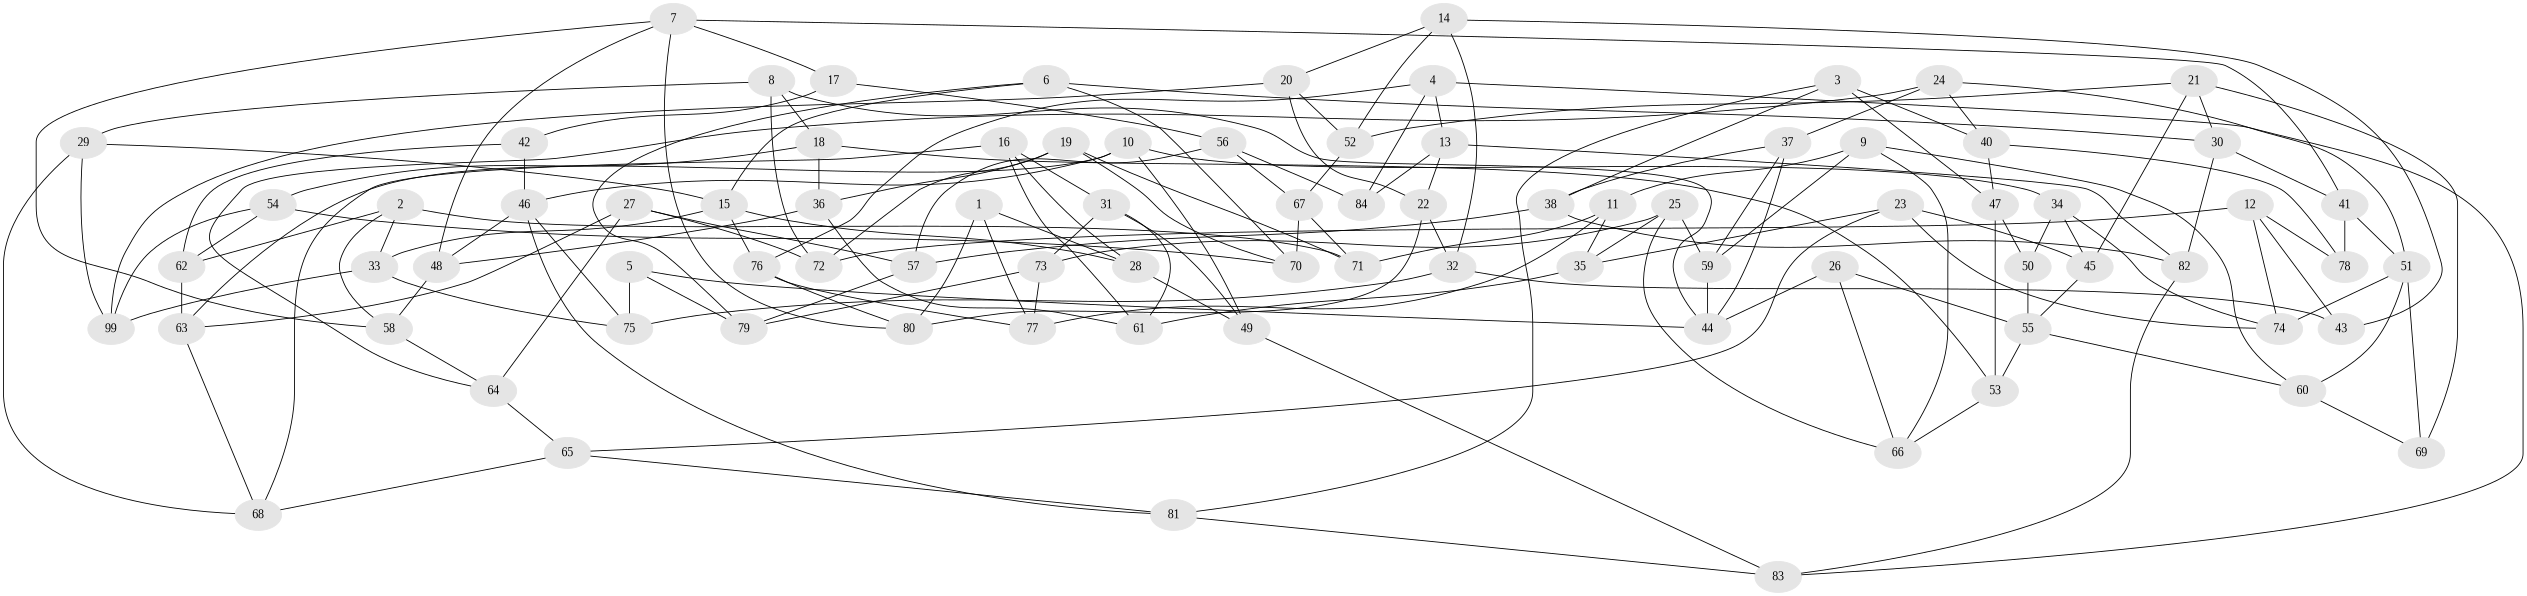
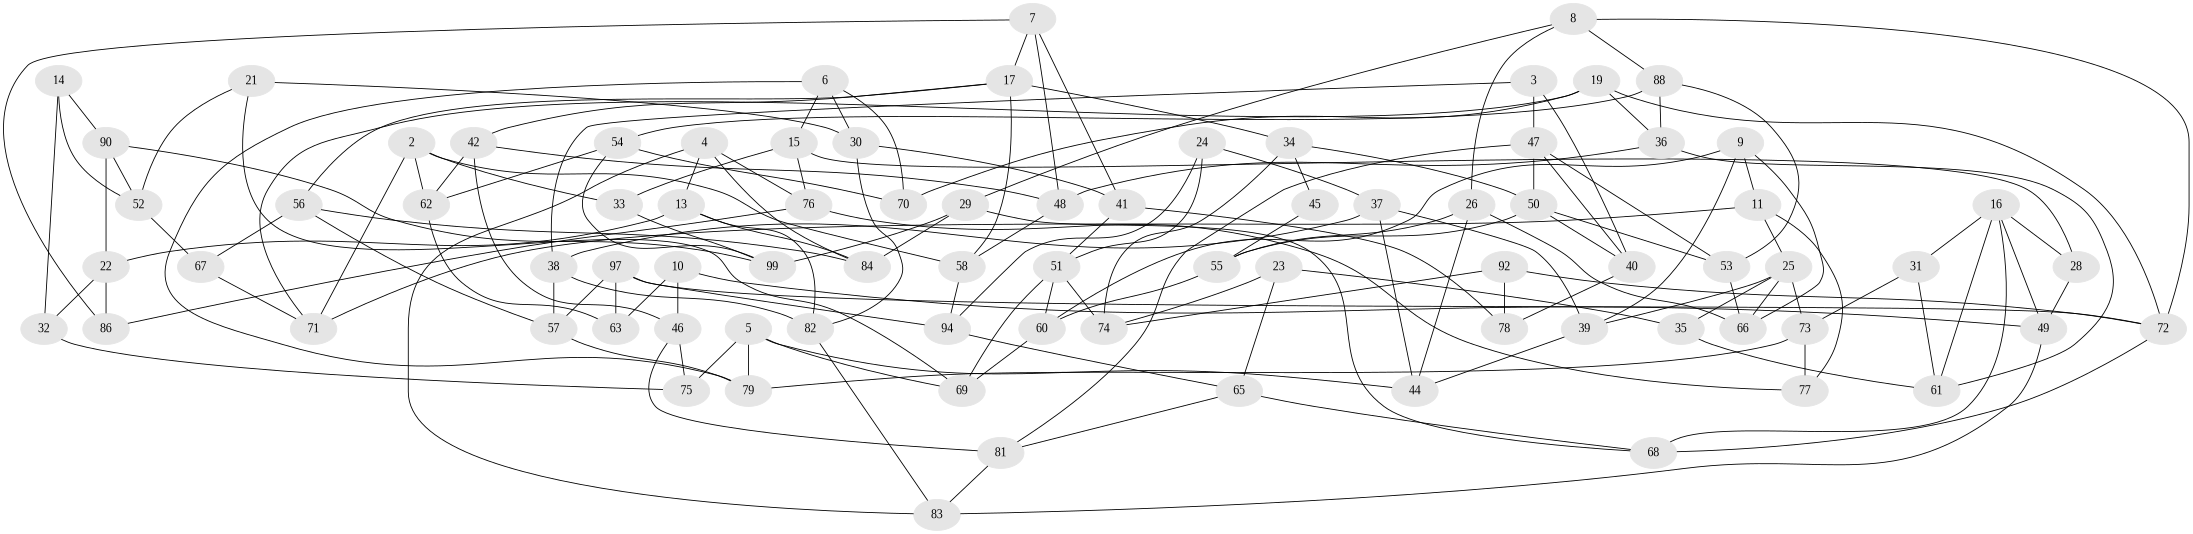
(1286, 81) -> (106, 143)
(122, 96) -> (1007, 179)
(1964, 114) -> (1583, 236)
(819, 143) -> (1659, 81)
(1292, 147) -> (1488, 94)
(391, 160) -> (915, 237)
(1707, 167) -> (1144, 108)
(2142, 174) -> none
(629, 205) -> (616, 267)
(979, 205) -> none
(2250, 205) -> (1504, 267)
(2002, 232) -> none
(1298, 236) -> none
(1596, 236) -> (1772, 234)
(471, 243) -> (768, 170)
(1190, 260) -> (2020, 267)
(1708, 267) -> (1585, 329)
(498, 307) -> none
(1532, 316) -> (1210, 236)
(909, 329) -> (106, 329)
(2341, 329) -> none
(2012, 360) -> (1630, 236)
none -> (852, 366)
(493, 391) -> (947, 329)
(220, 422) -> (1956, 420)
